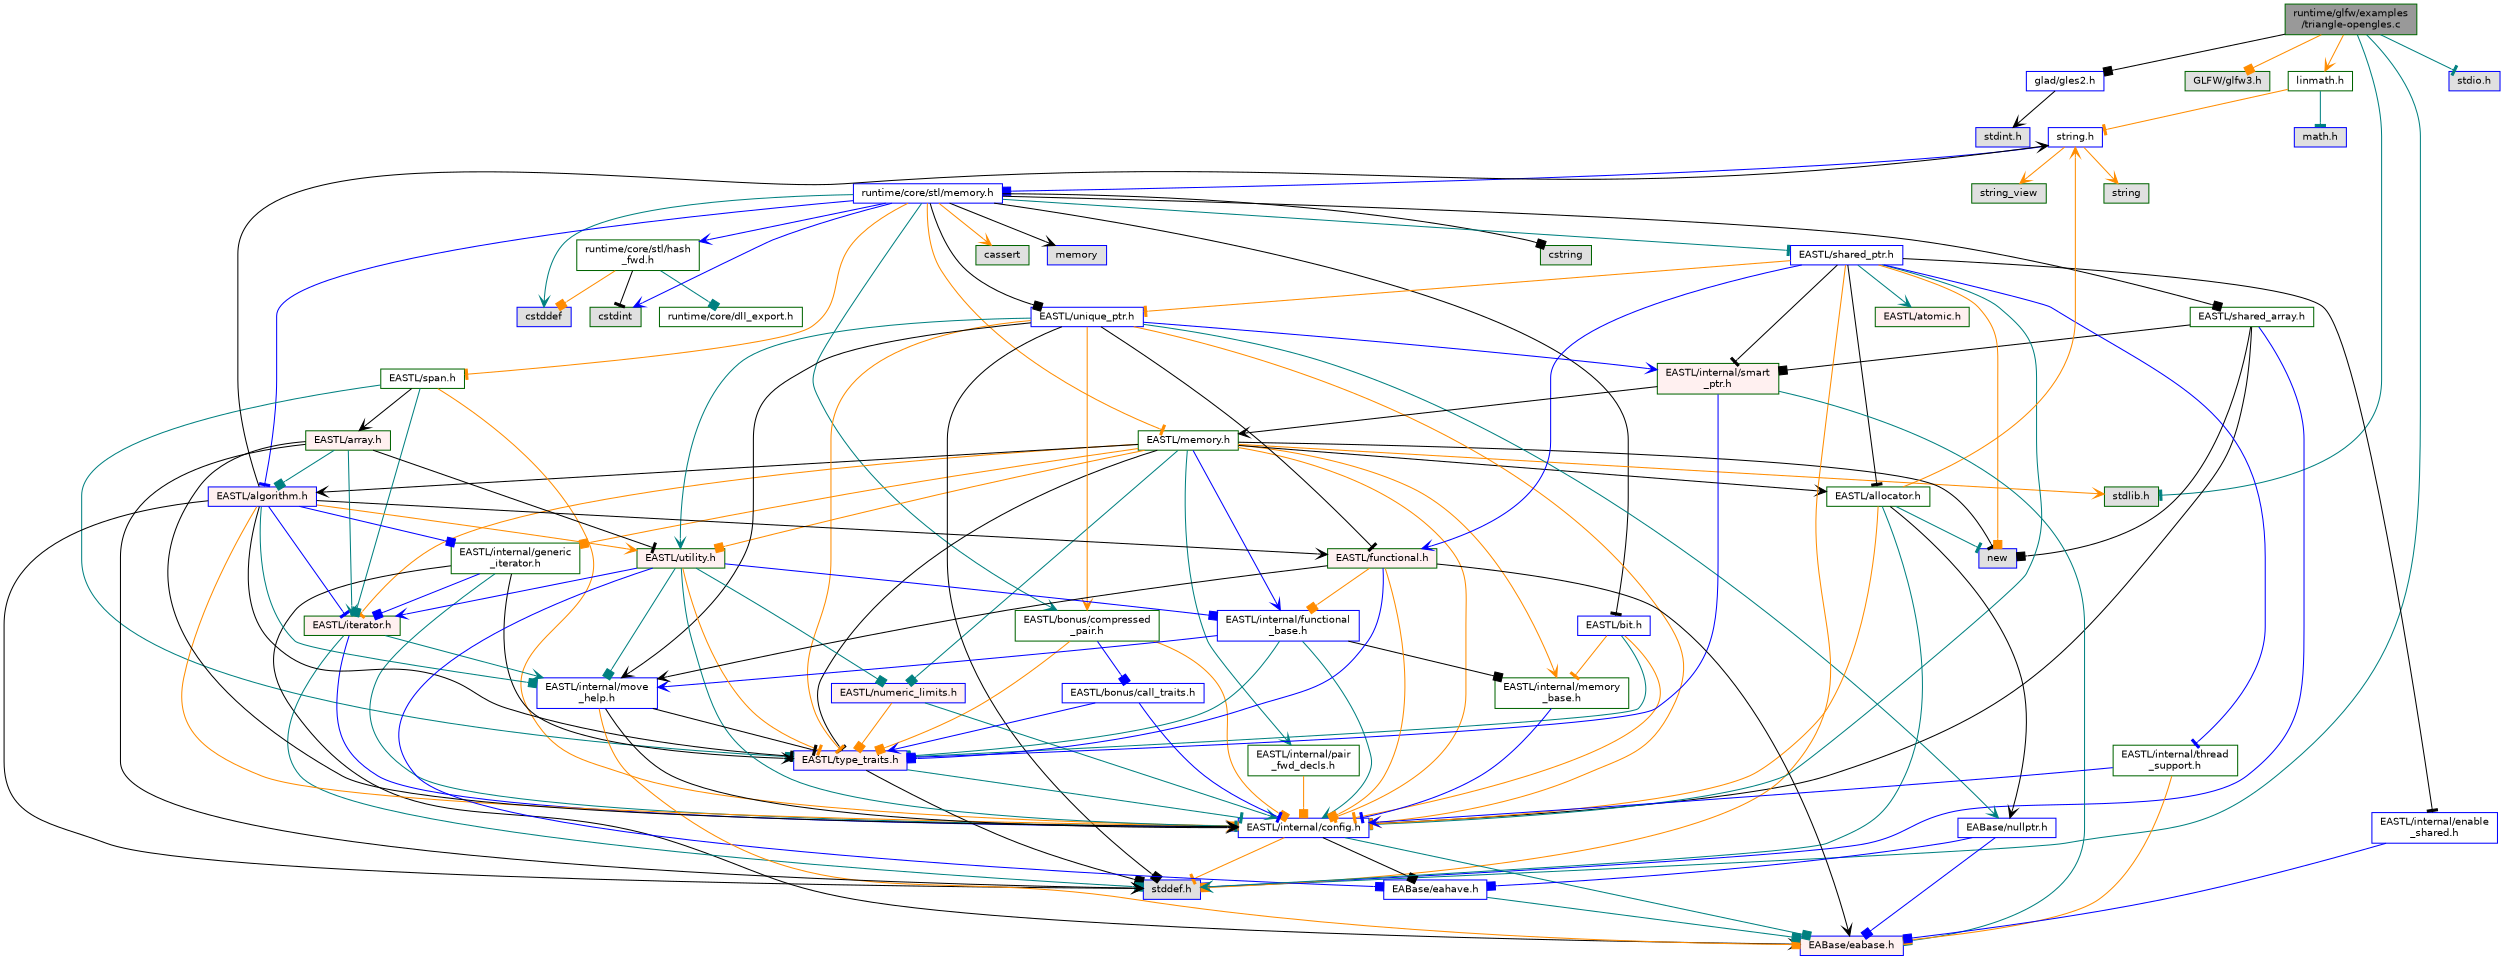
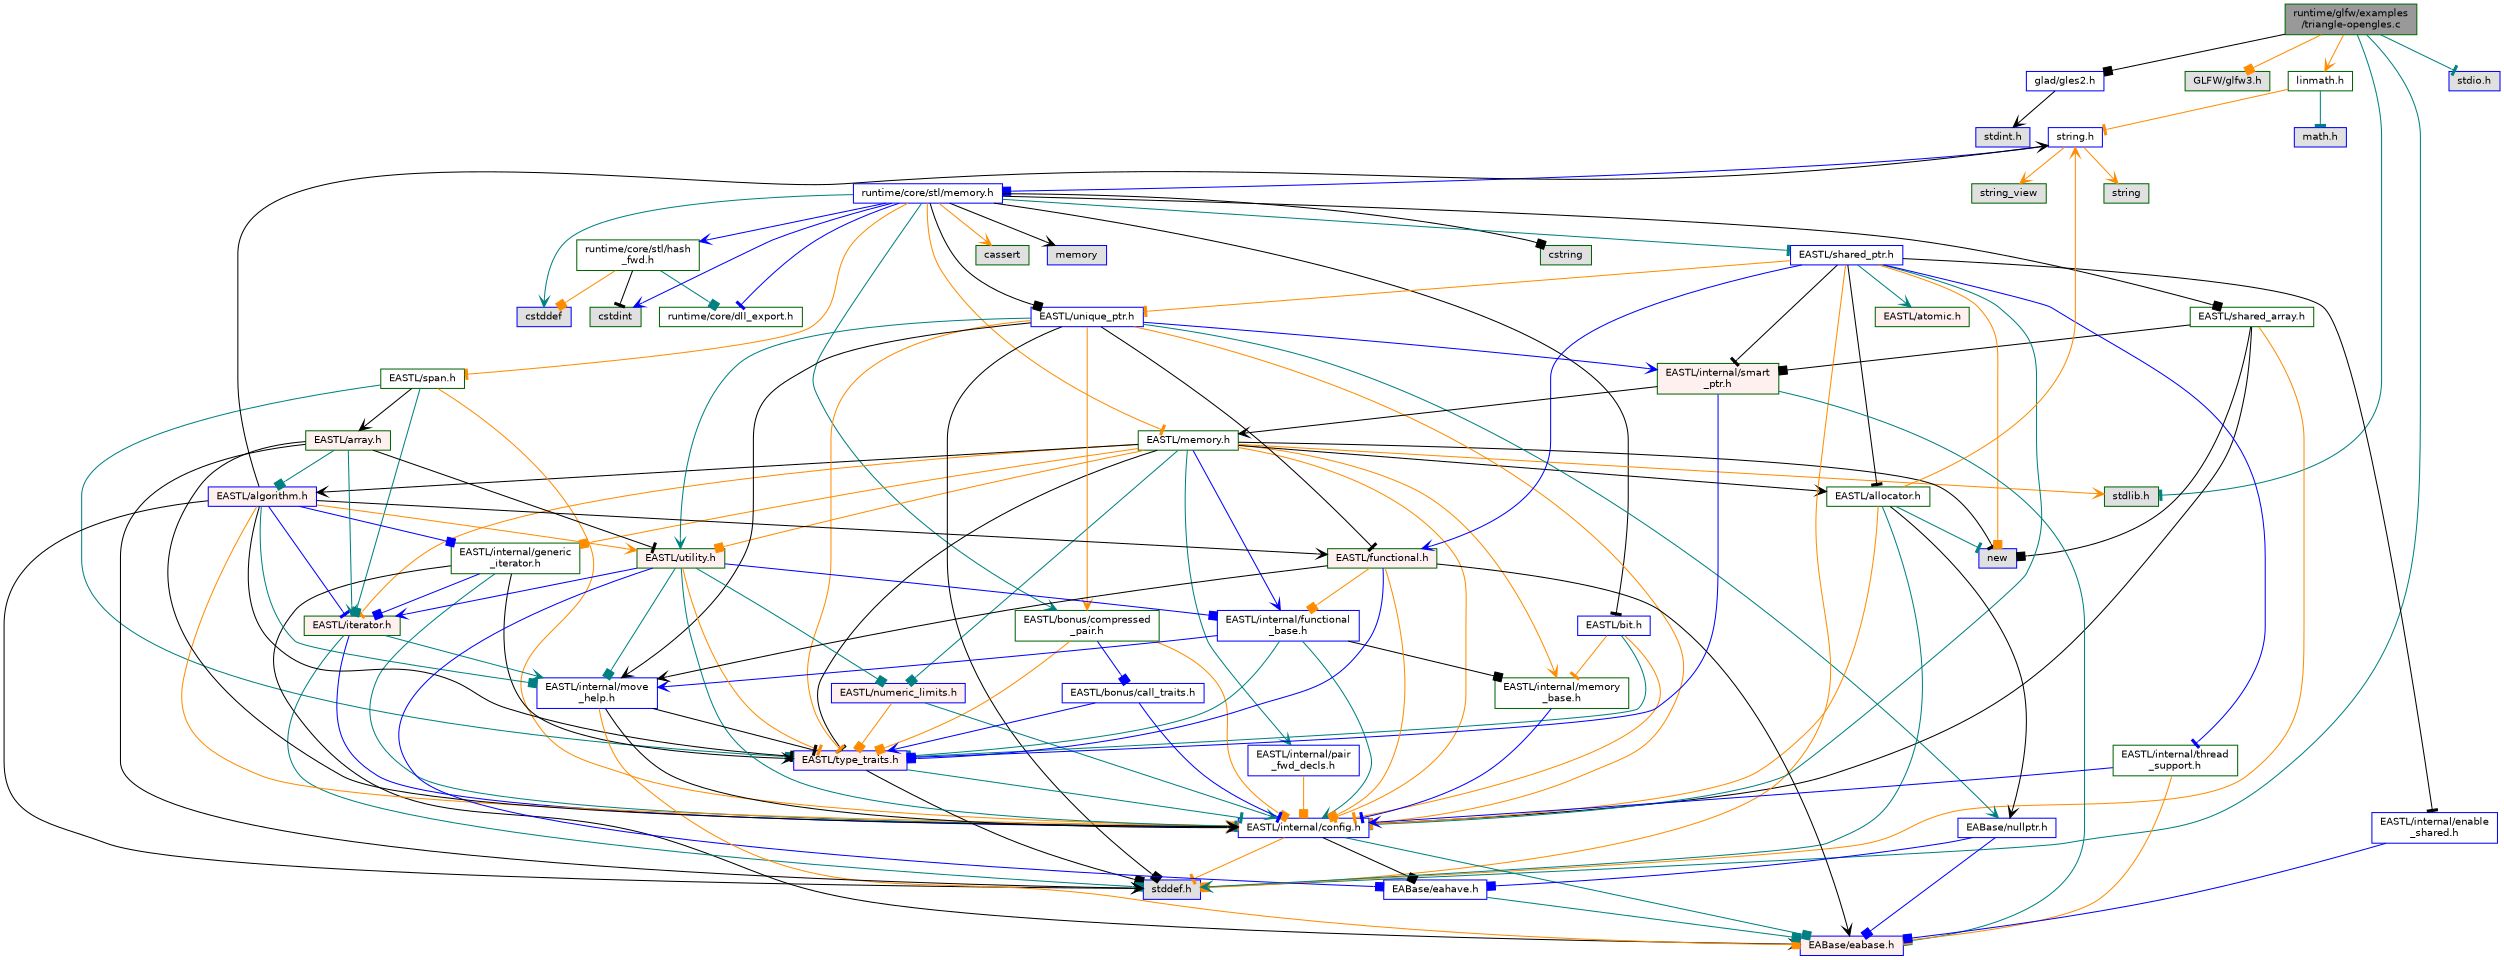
(475, 247) -> (814, 242)
(1304, 761) -> (1304, 761)
(1967, 810) -> (1967, 810)
